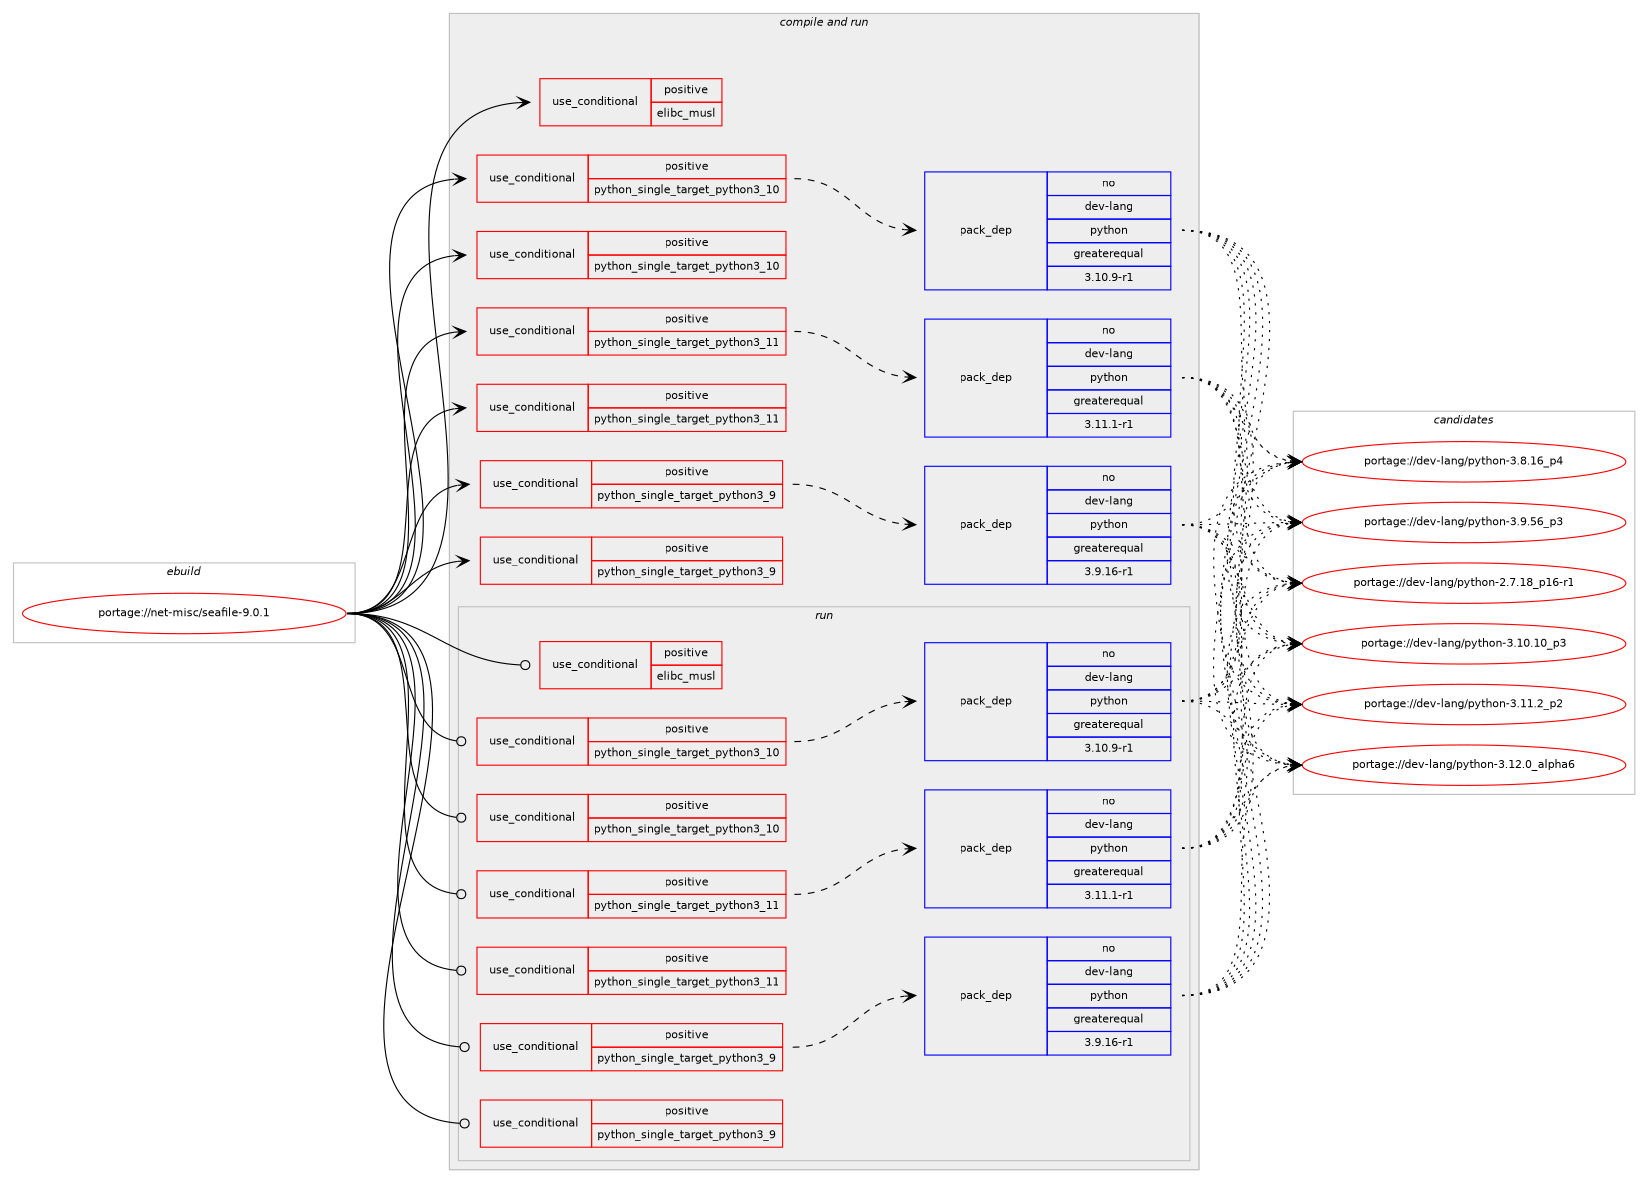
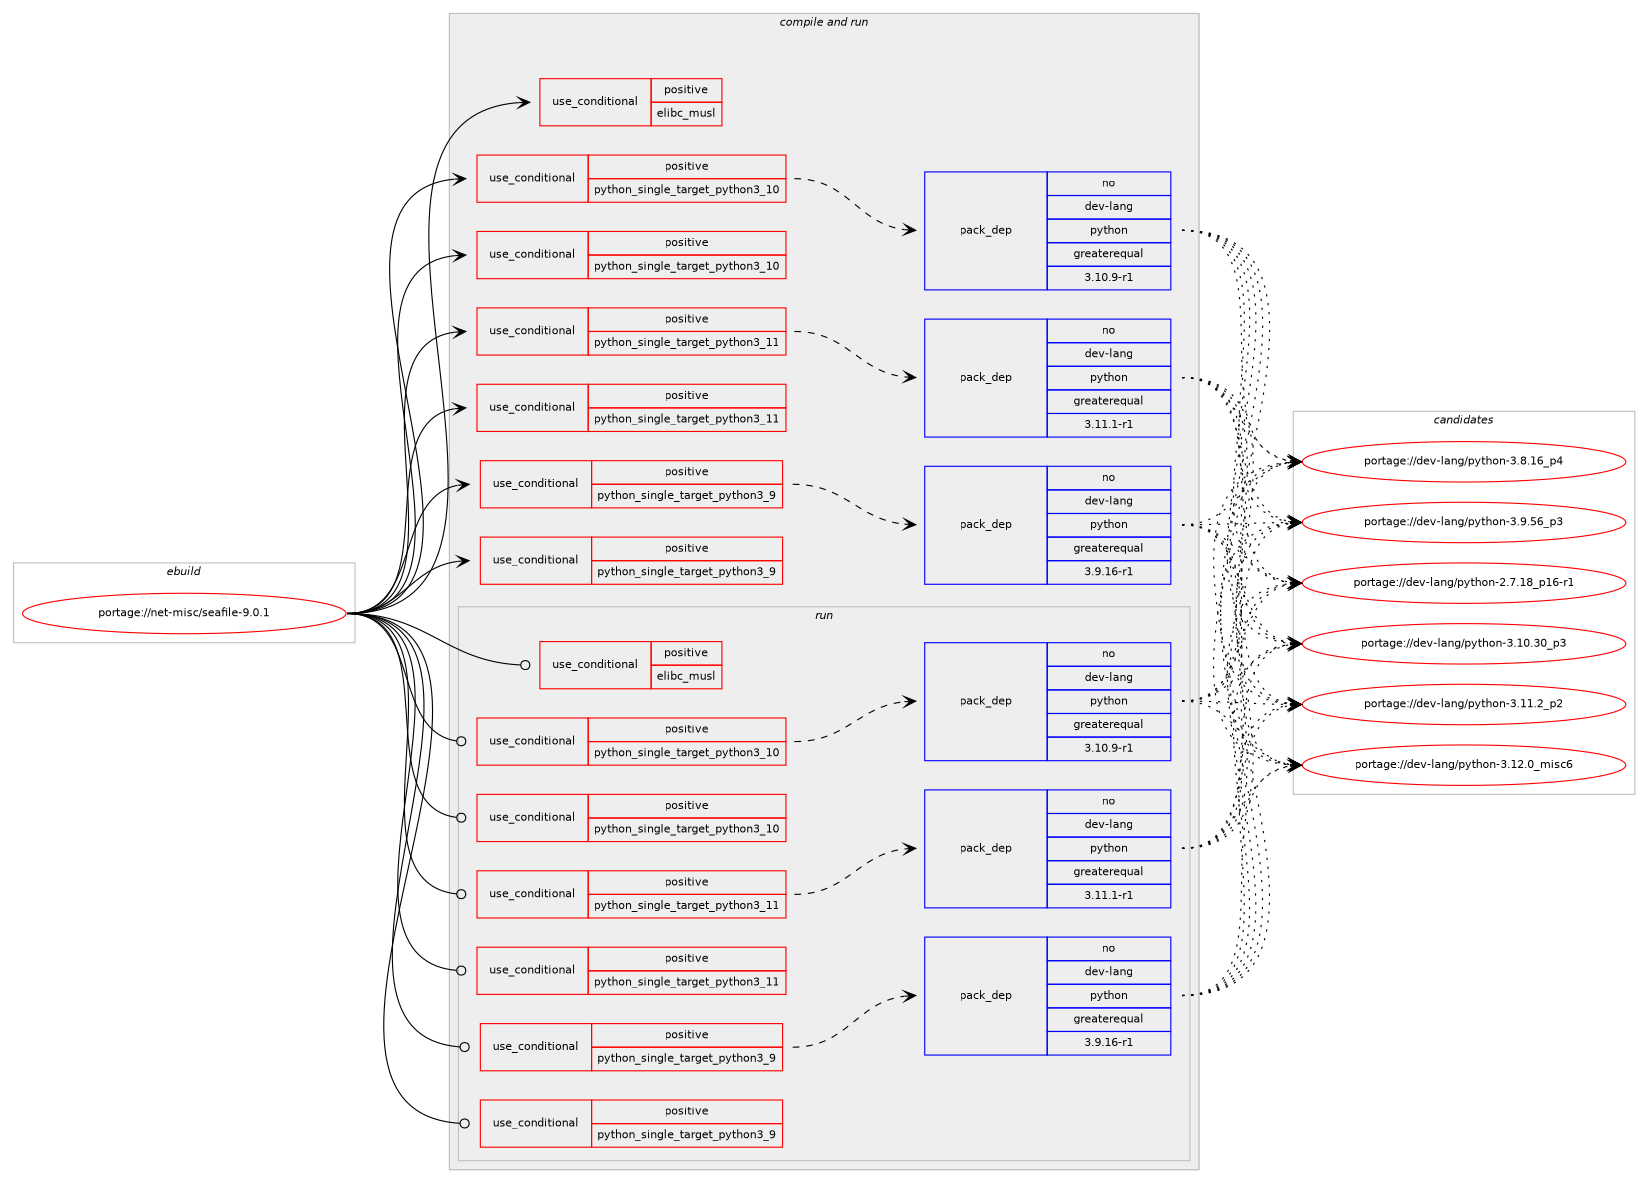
(1464, 644) -> (1464, 644)
(1464, 765) -> (1464, 765)
